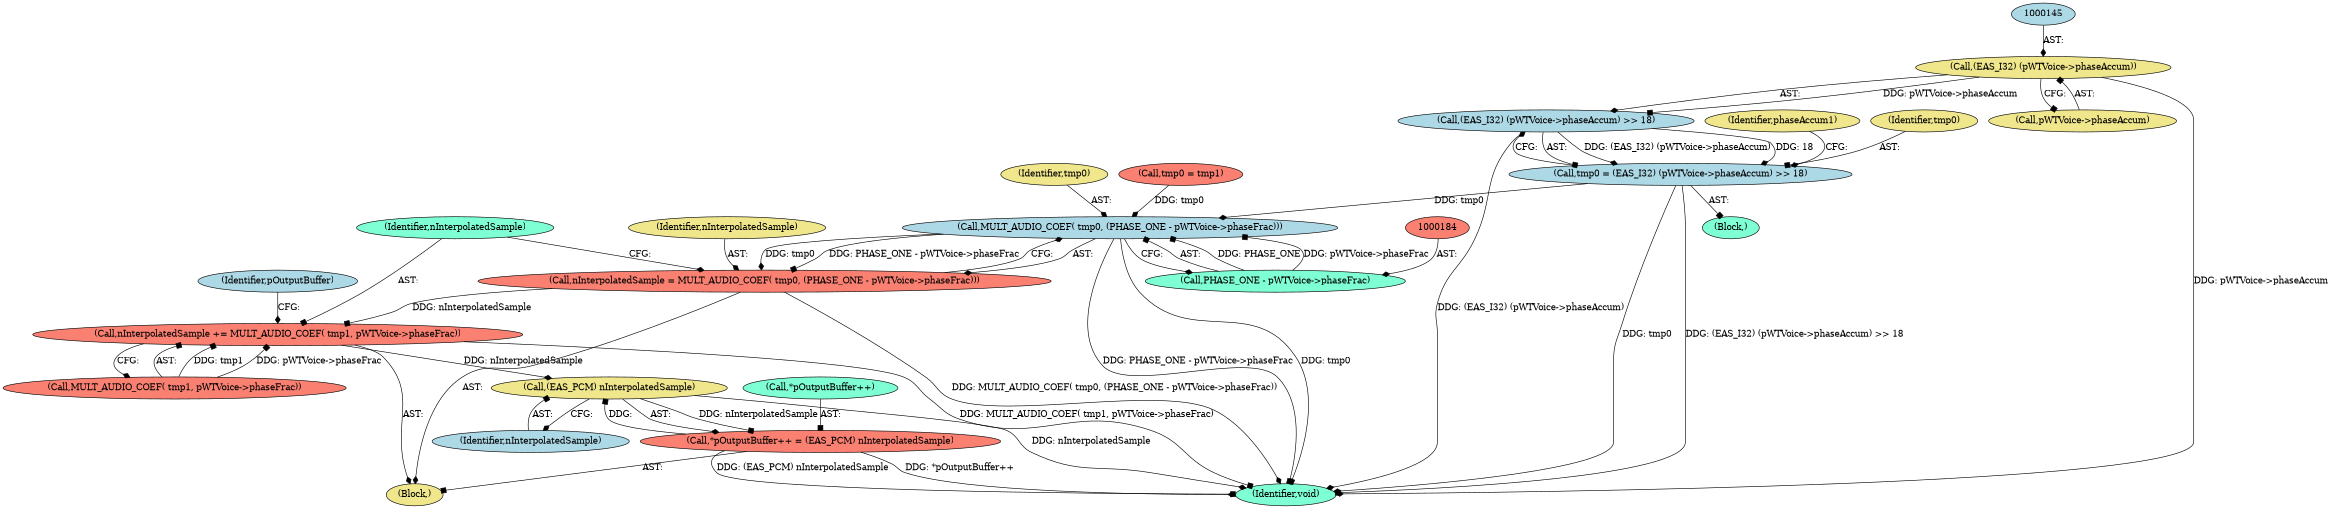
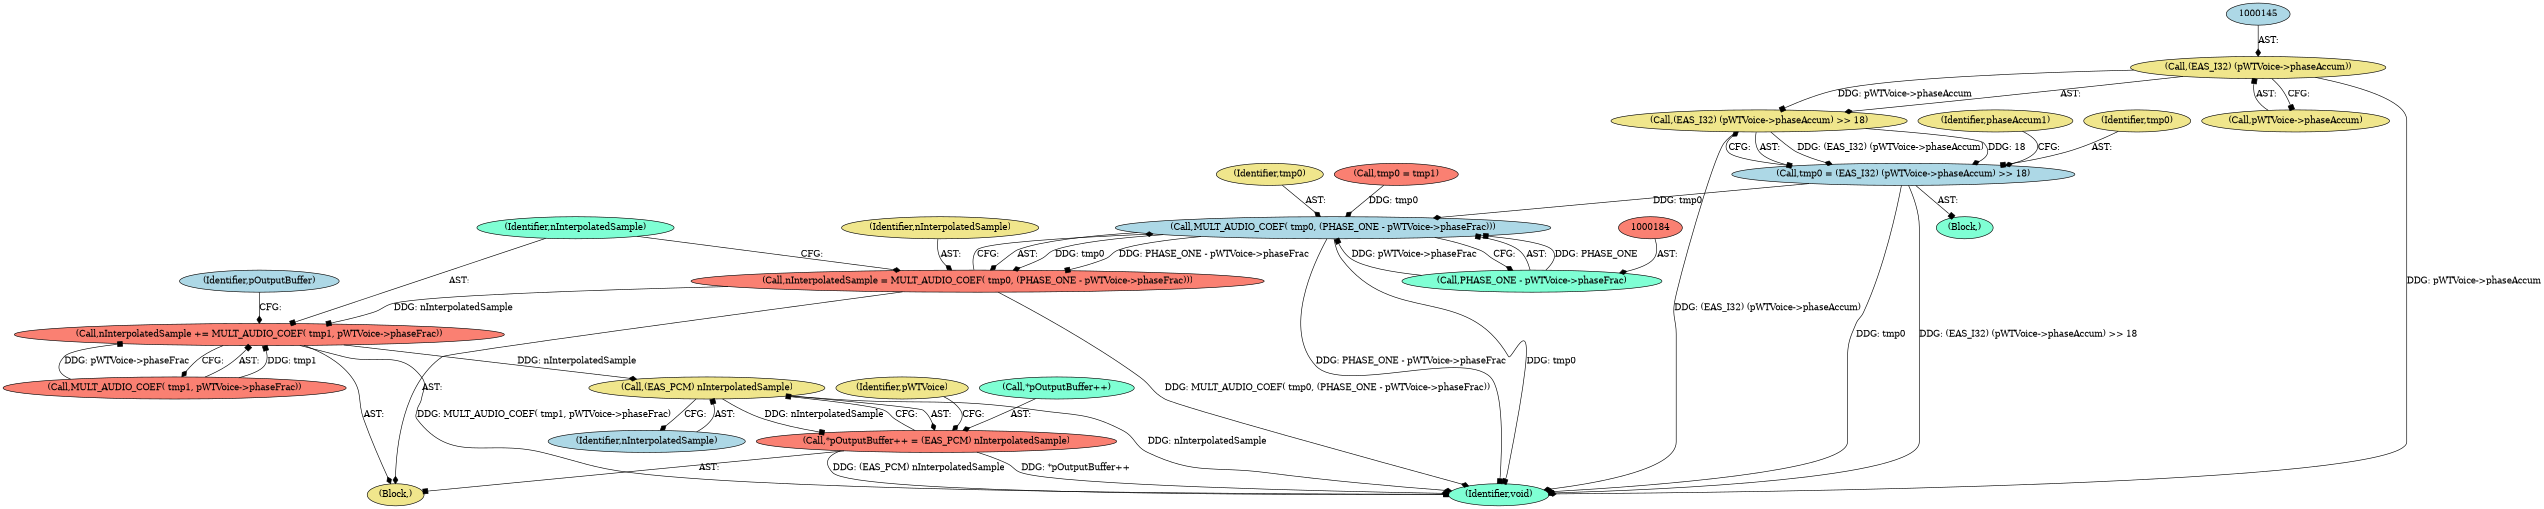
(1546, 121) -> (1759, 121)
none -> (902, 388)
(820, 412) -> (1003, 414)
(622, 415) -> (908, 415)
